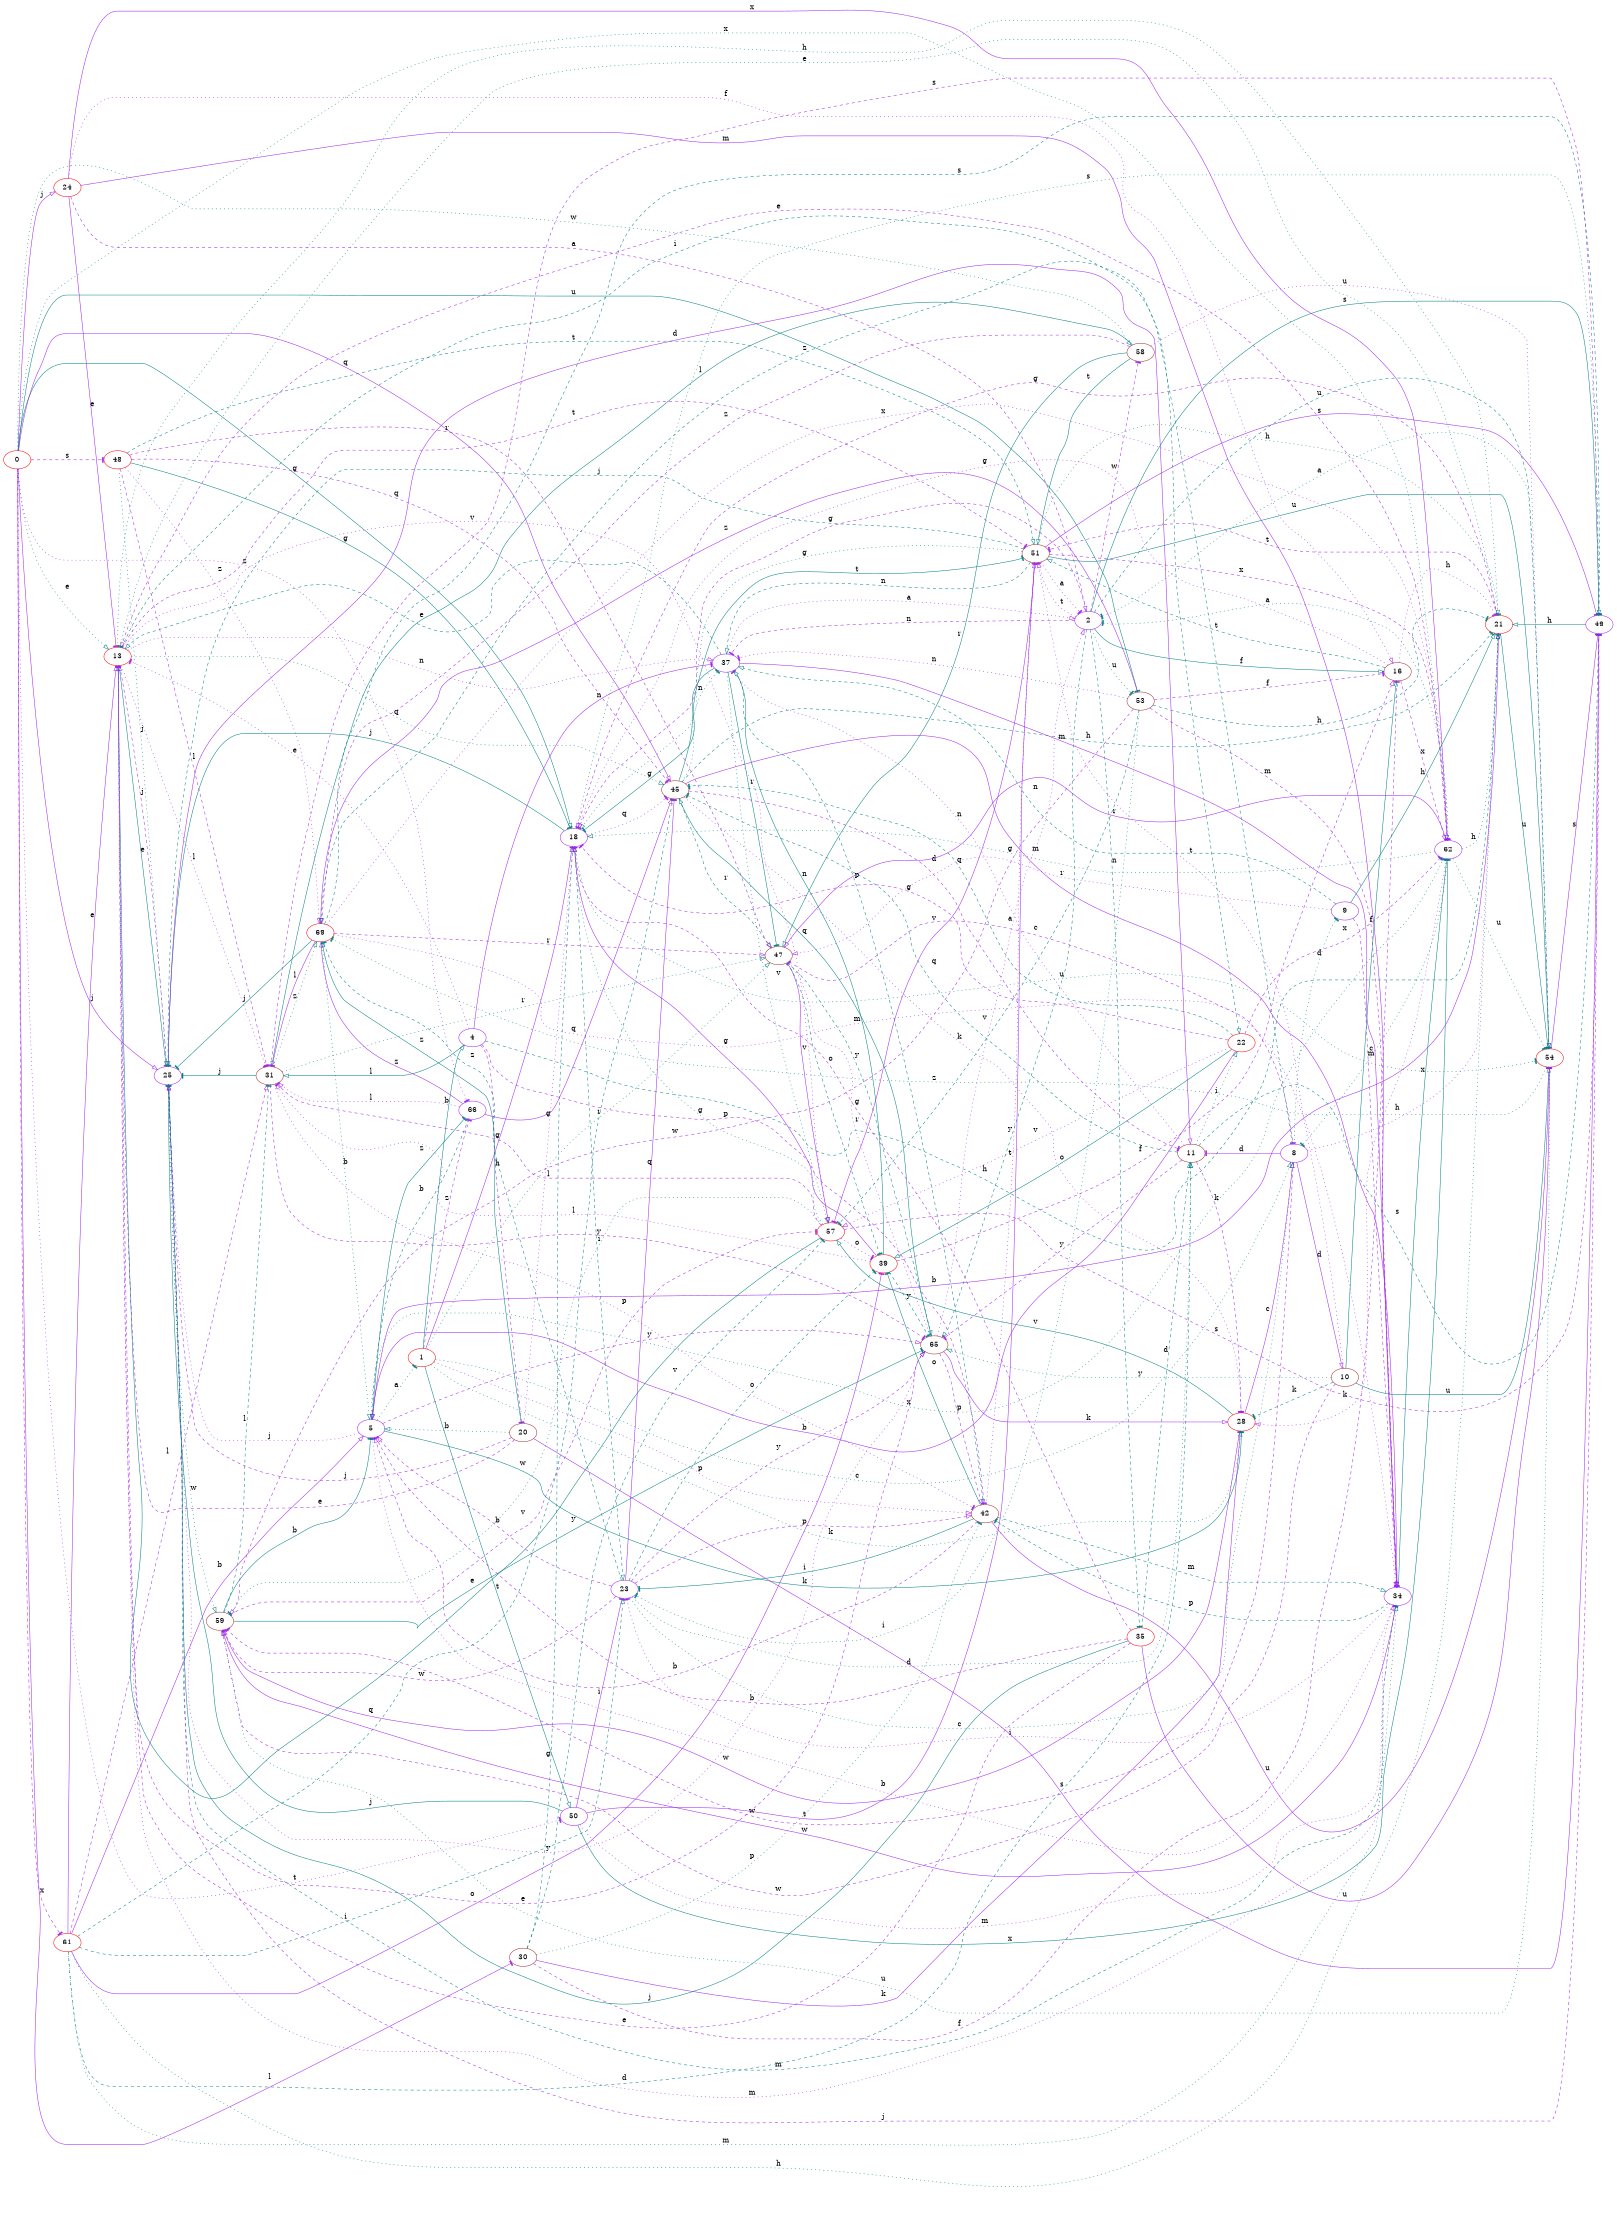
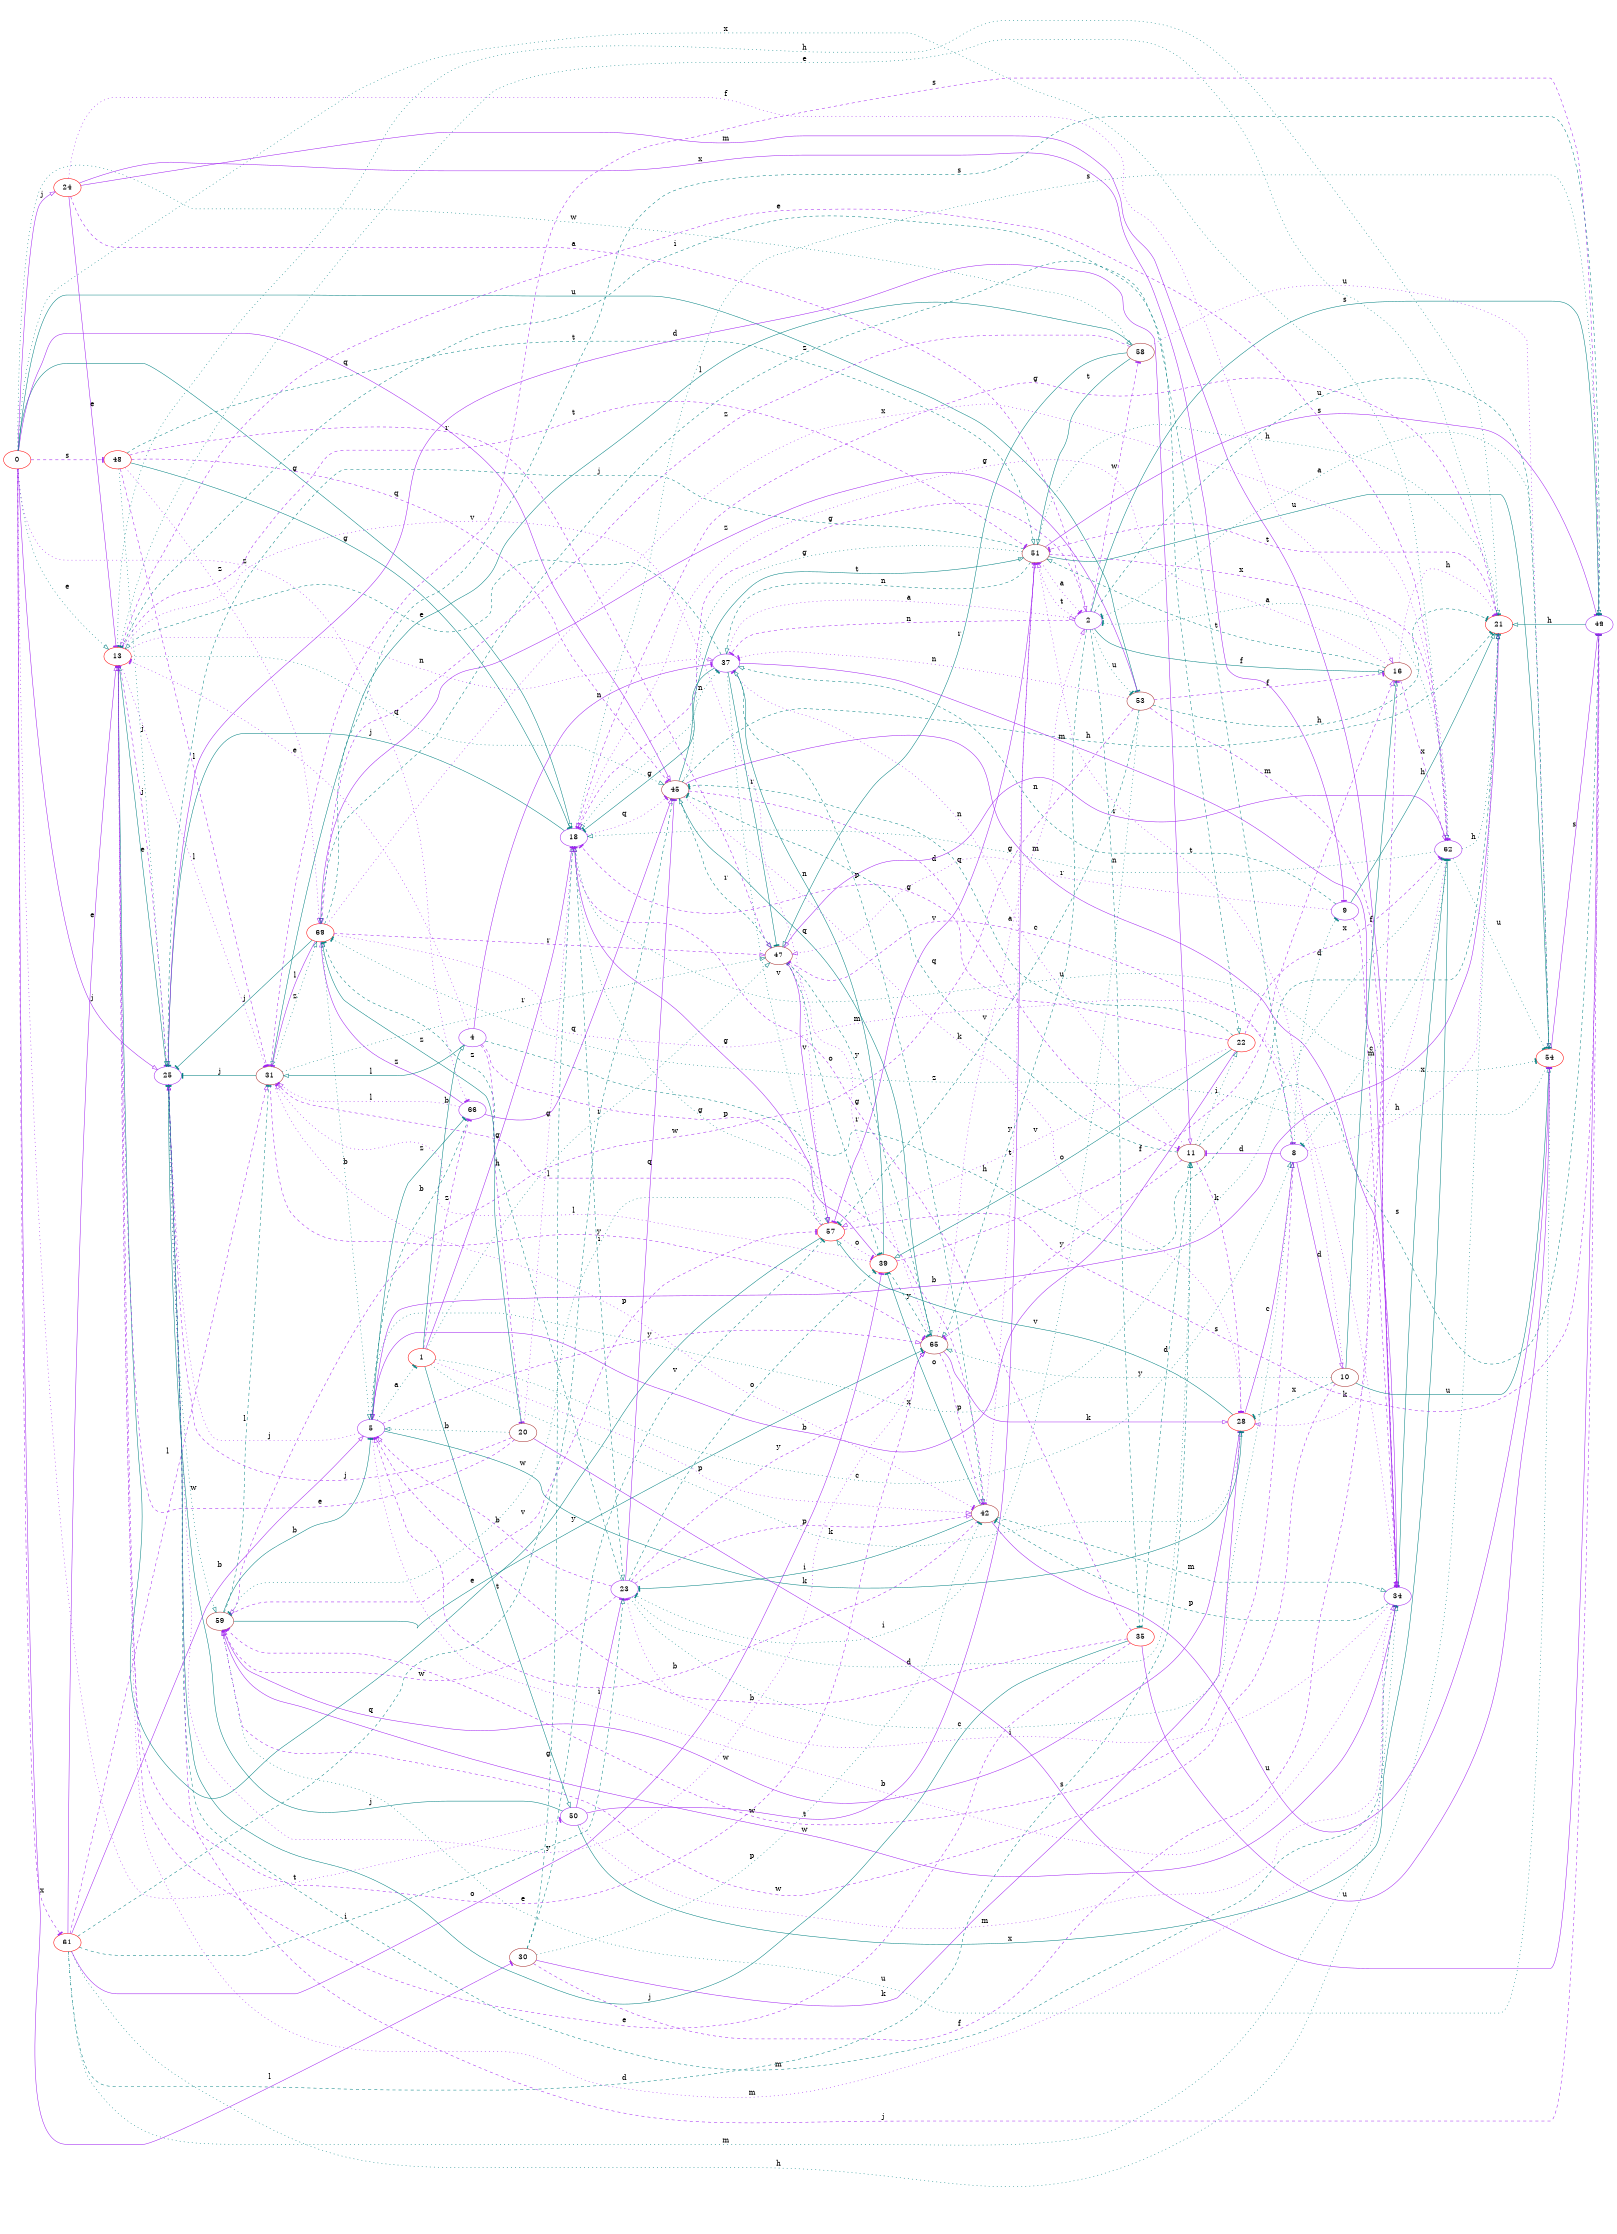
(930, 21) -> (985, 154)
(779, 574) -> (779, 574)
(1524, 840) -> none
(1294, 1390) -> (1294, 1390)
